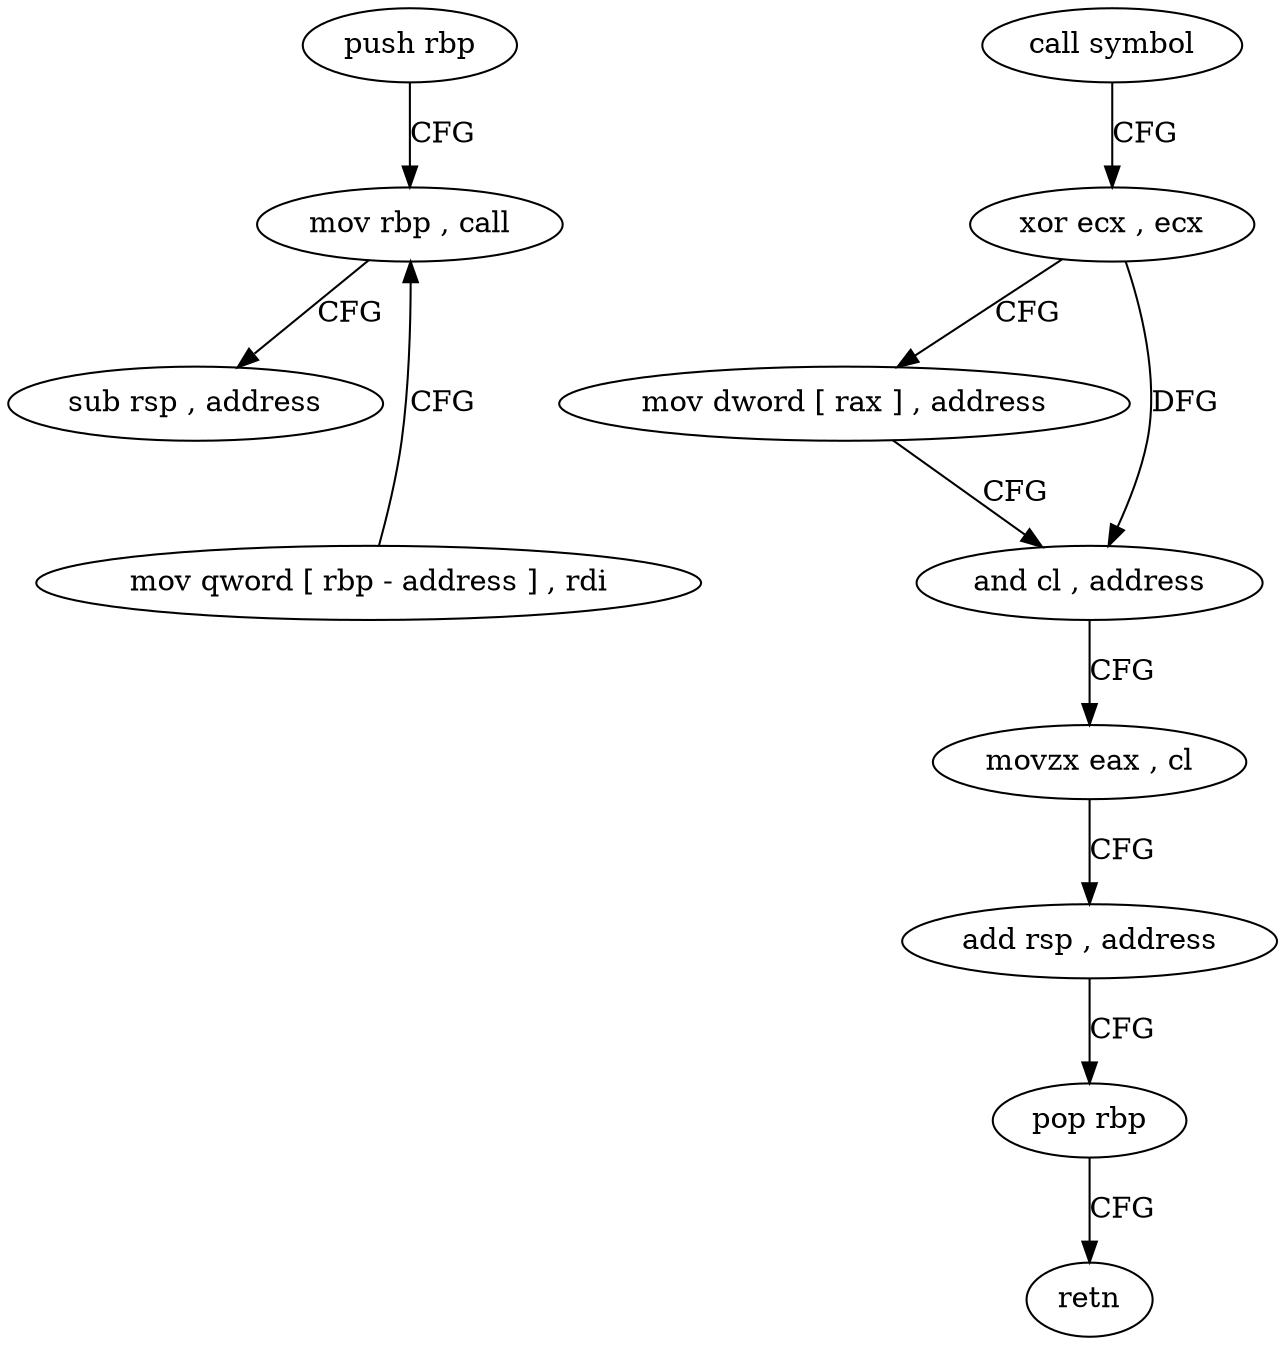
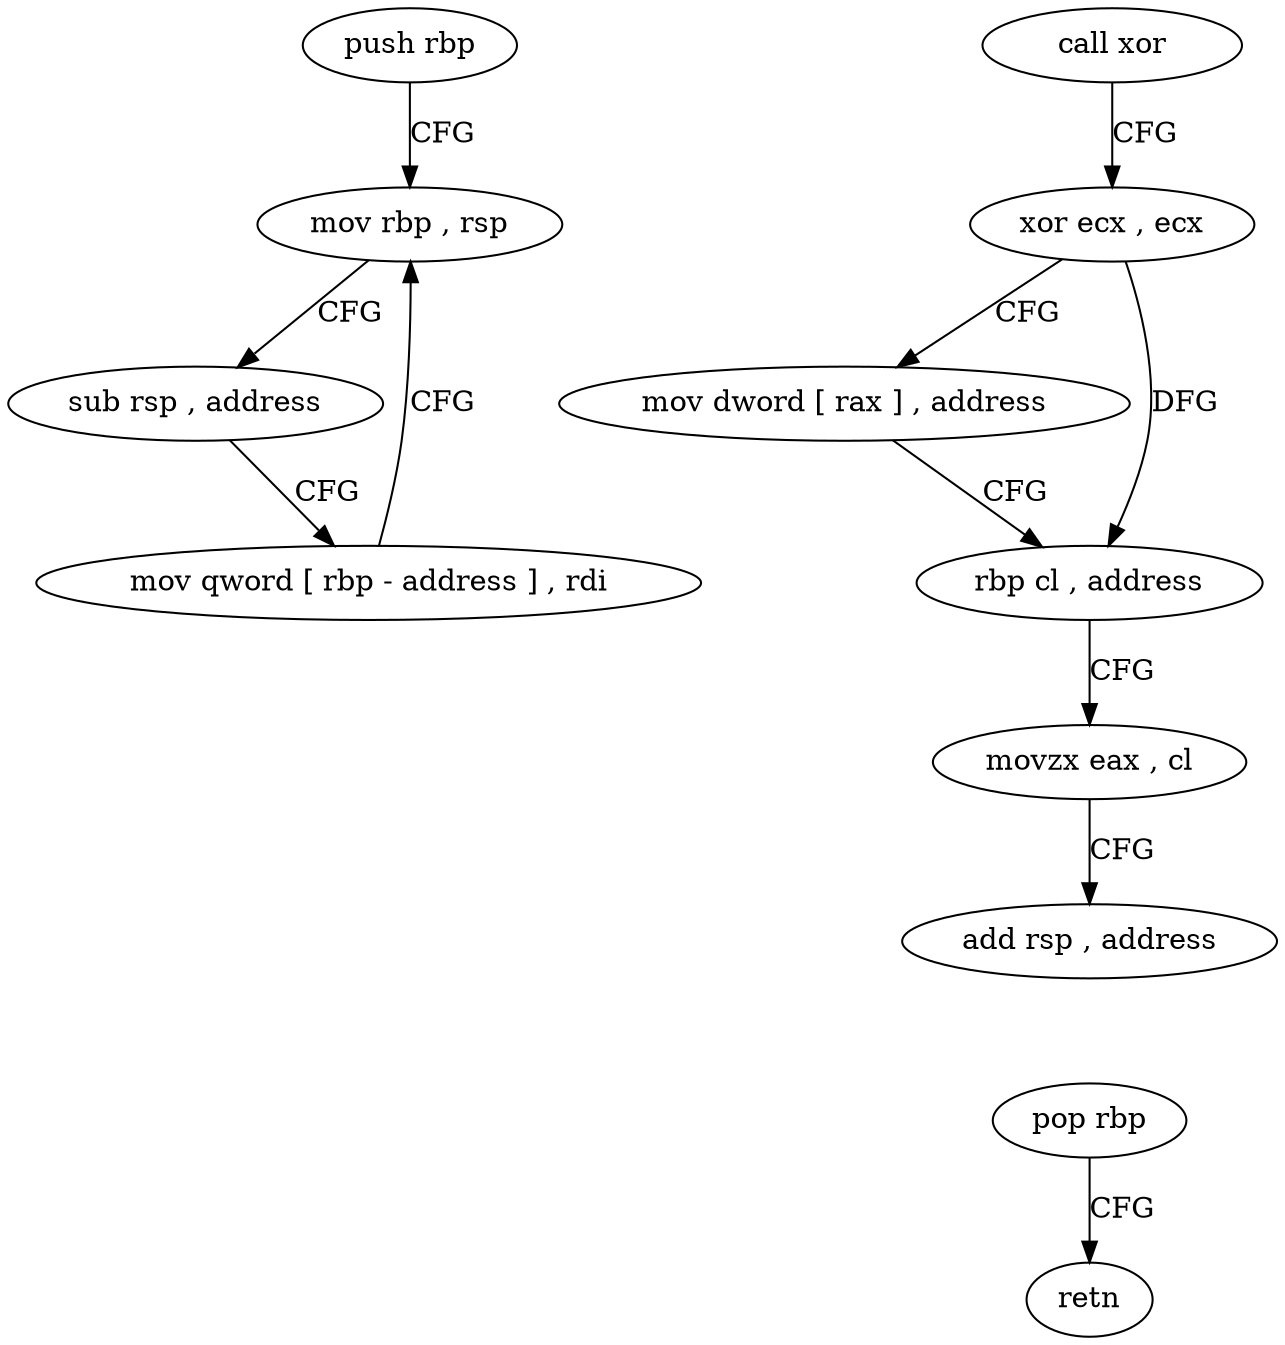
(1112, 45) -> (1112, 45)
(410, 225) -> (410, 225)
none -> (274, 485)
(1090, 583) -> (1090, 583)
(1090, 1021) -> none
